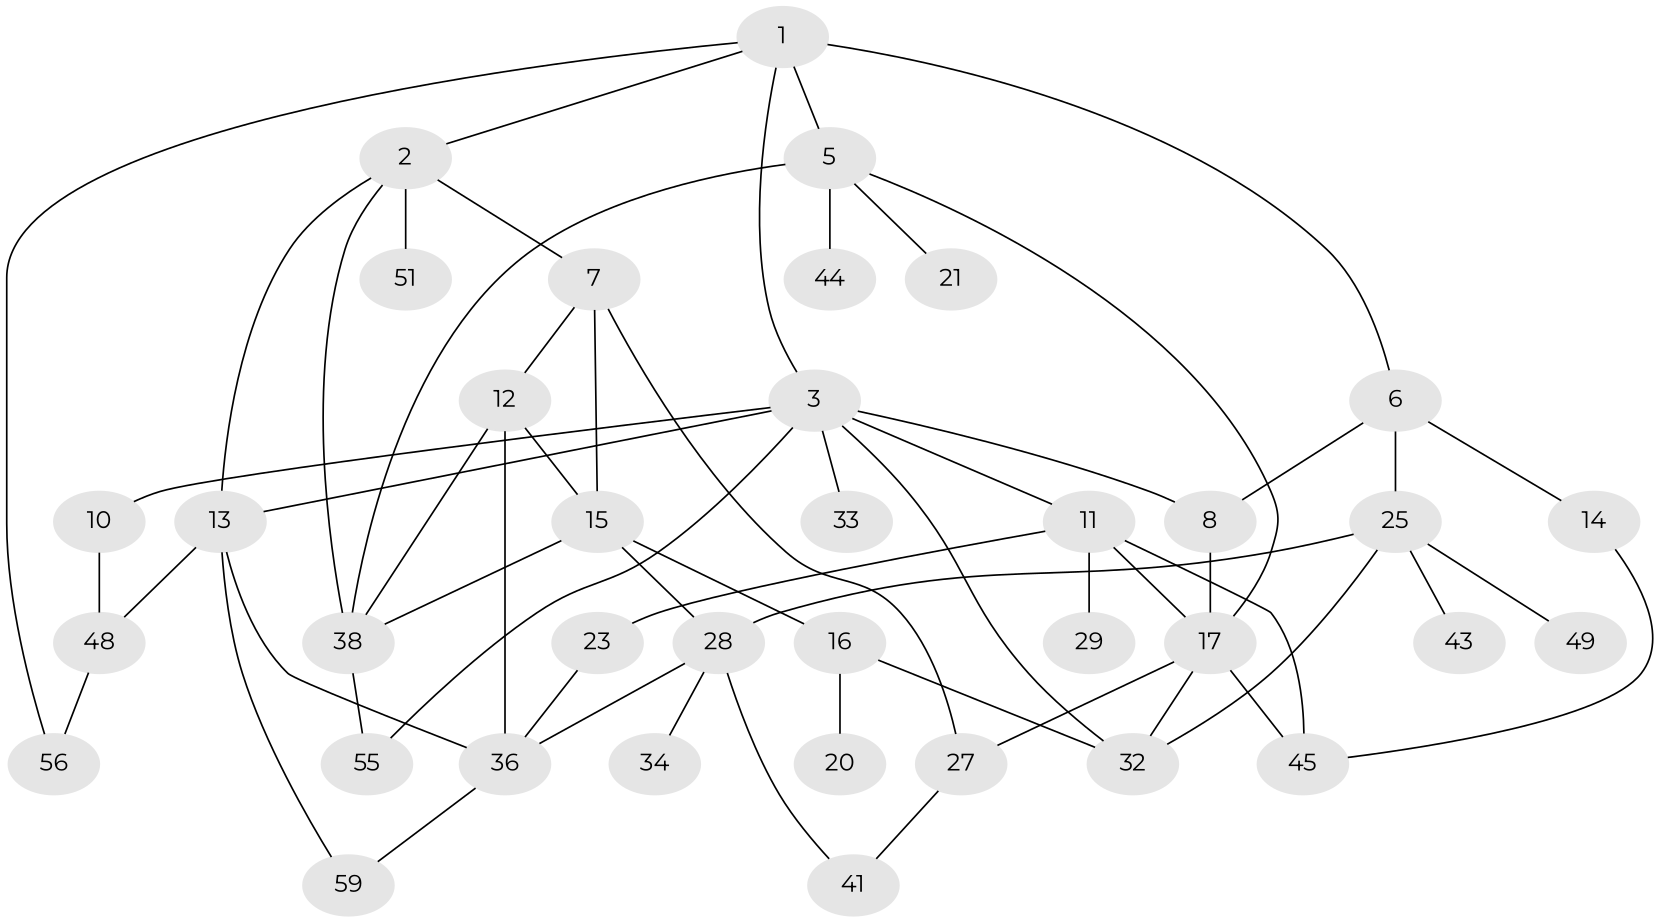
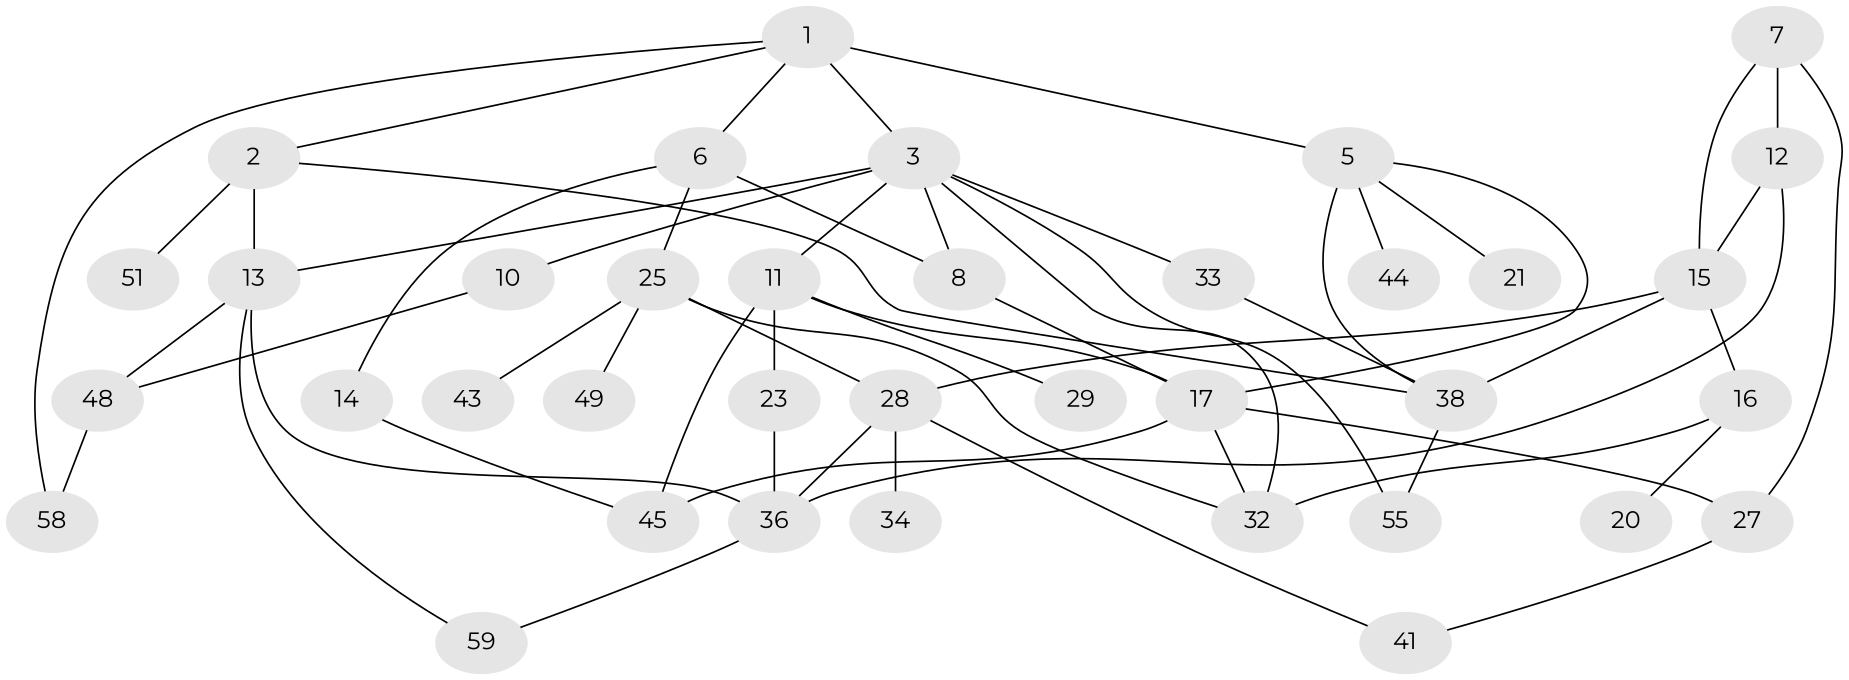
(500, 219) -> none
(427, 522) -> (1347, 348)
(54, 764) -> (52, 522)
